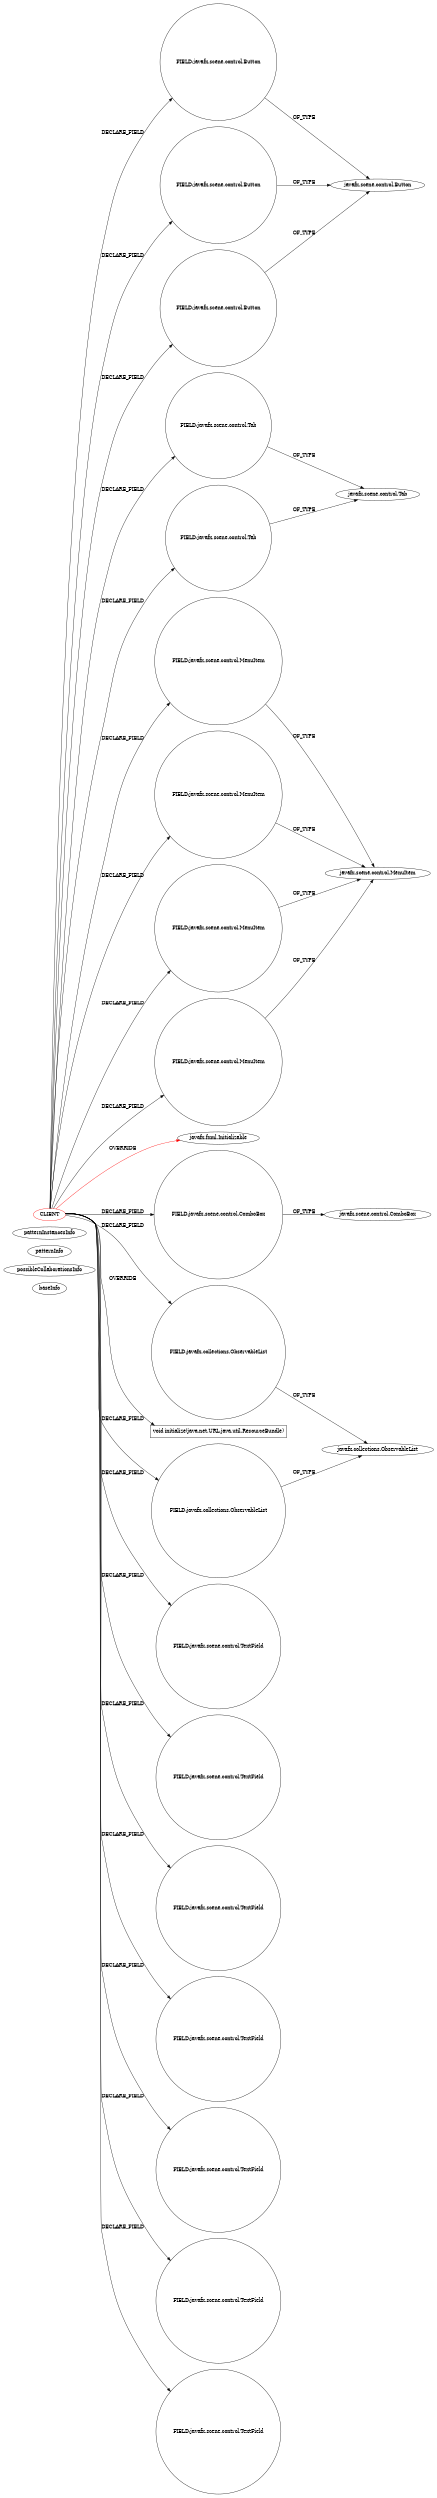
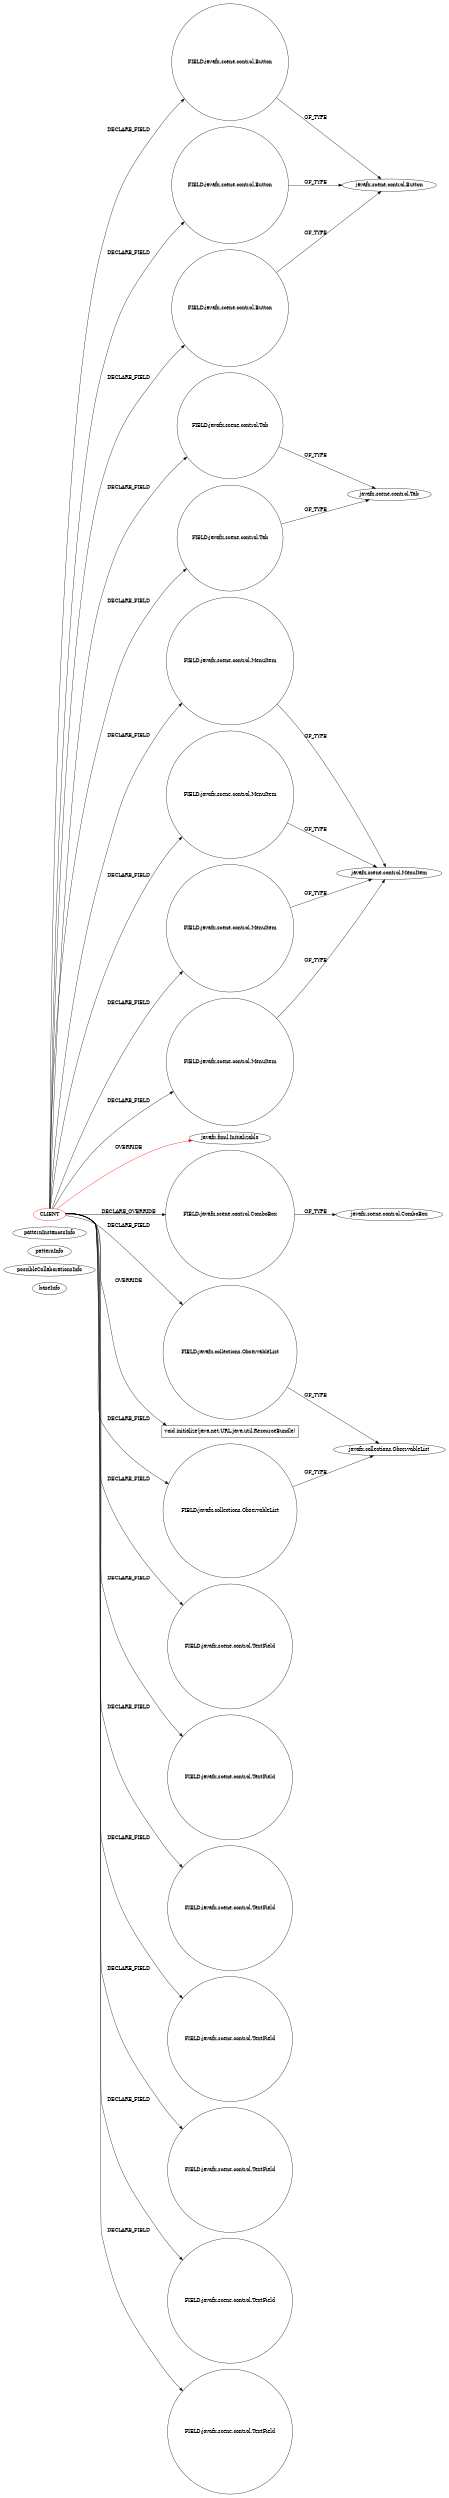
(123, 1212) -> (129, 1212)
